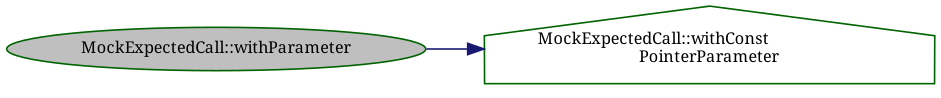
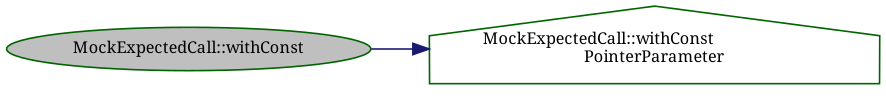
(216, 49) -> (189, 49)
